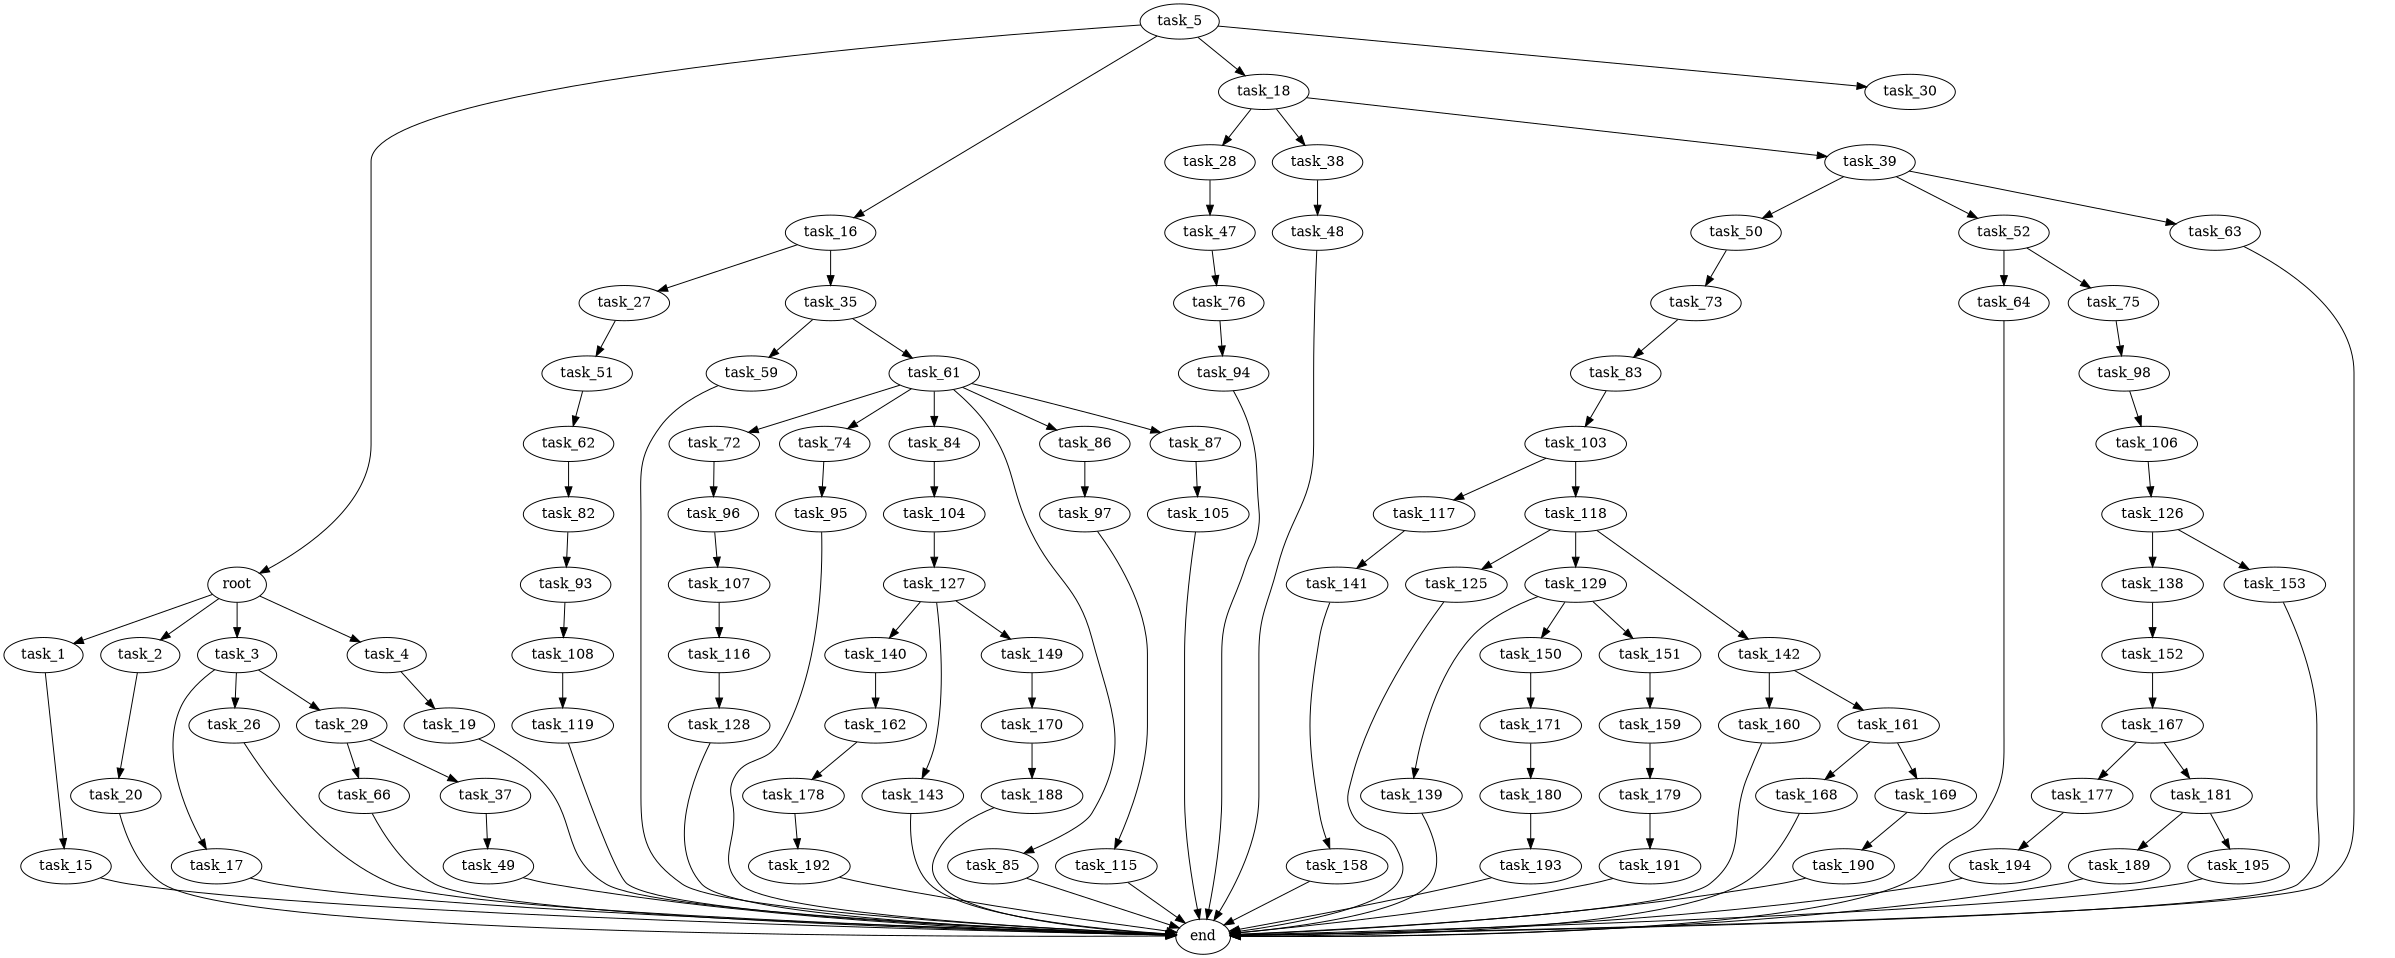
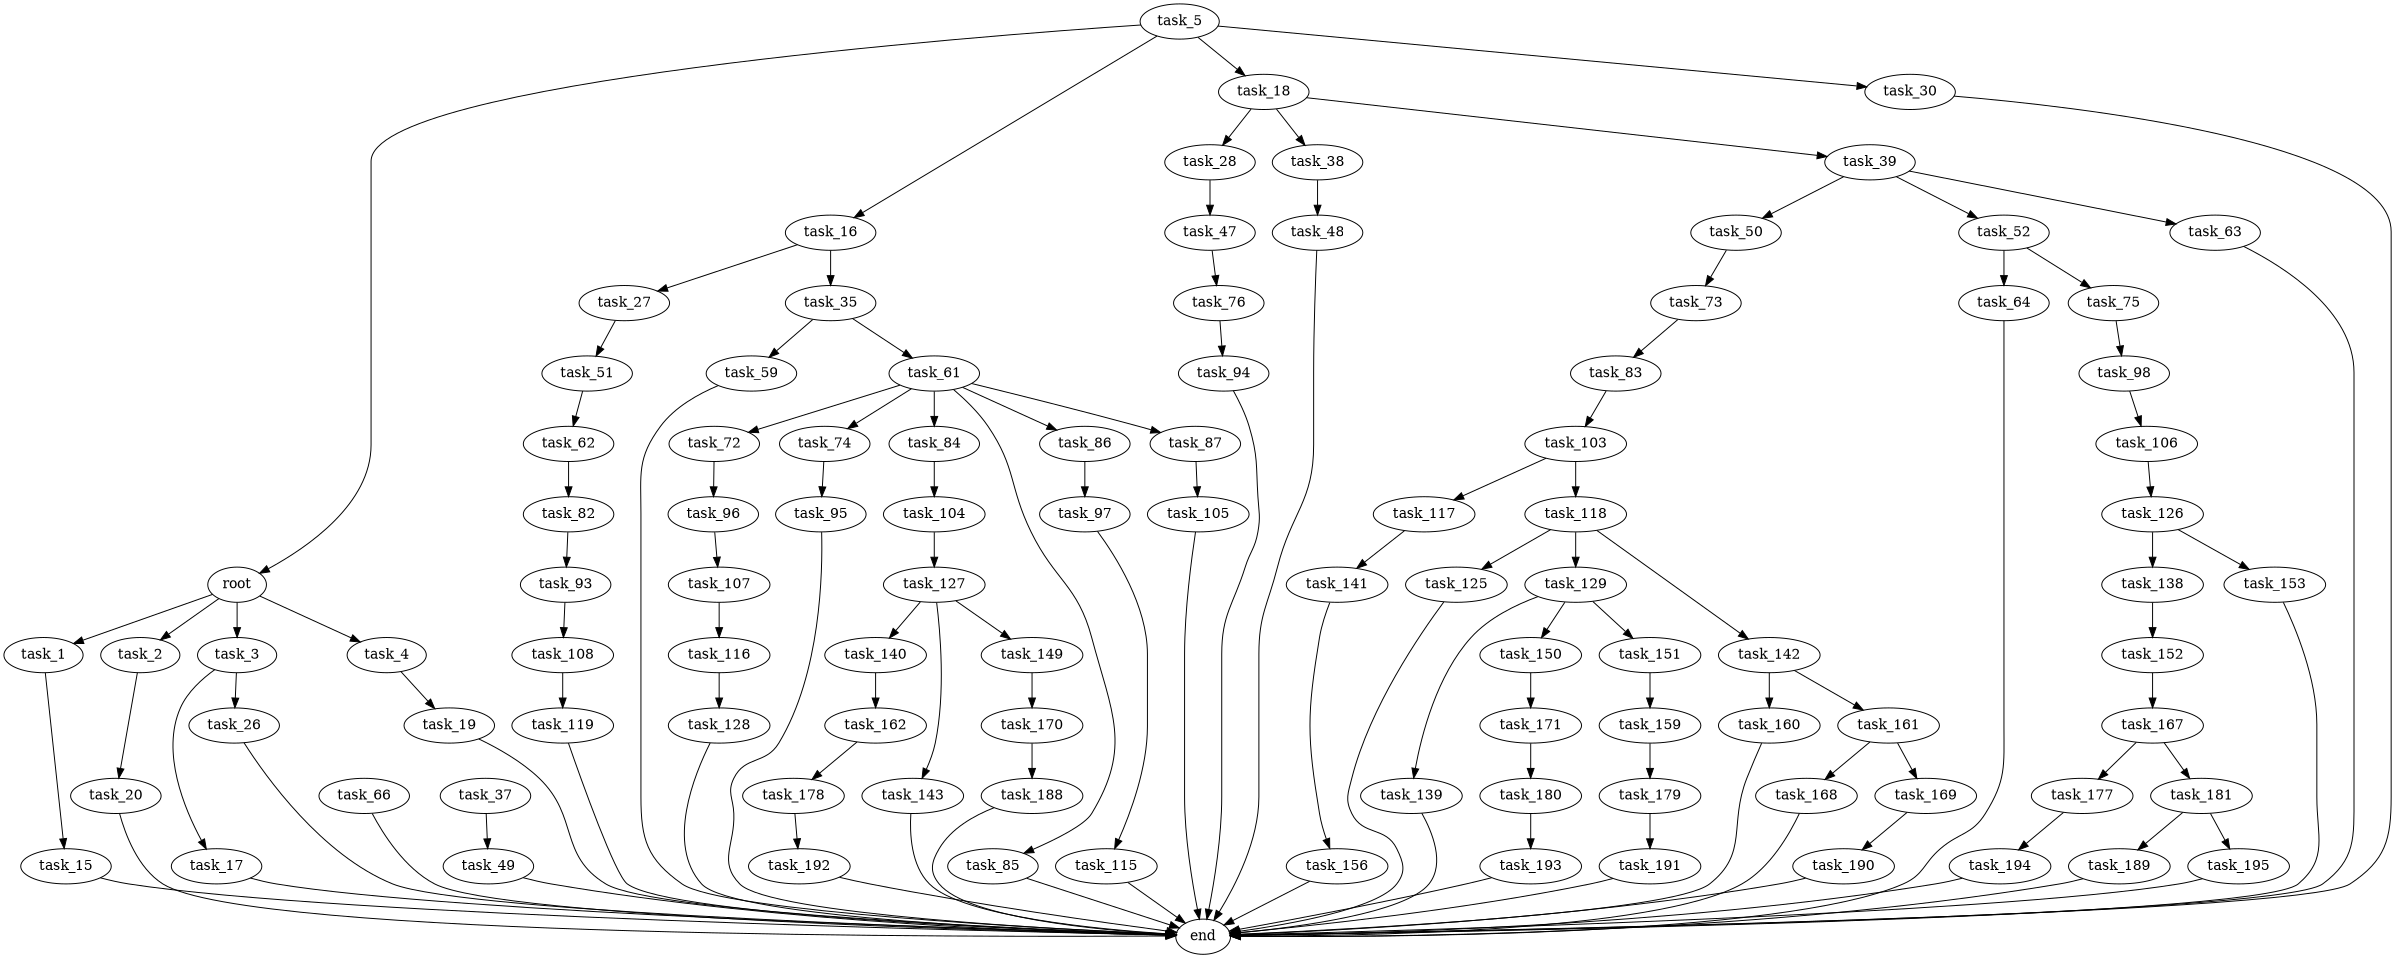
(342, 726) -> none
(1337, 866) -> (1337, 866)
none -> (2362, 875)
